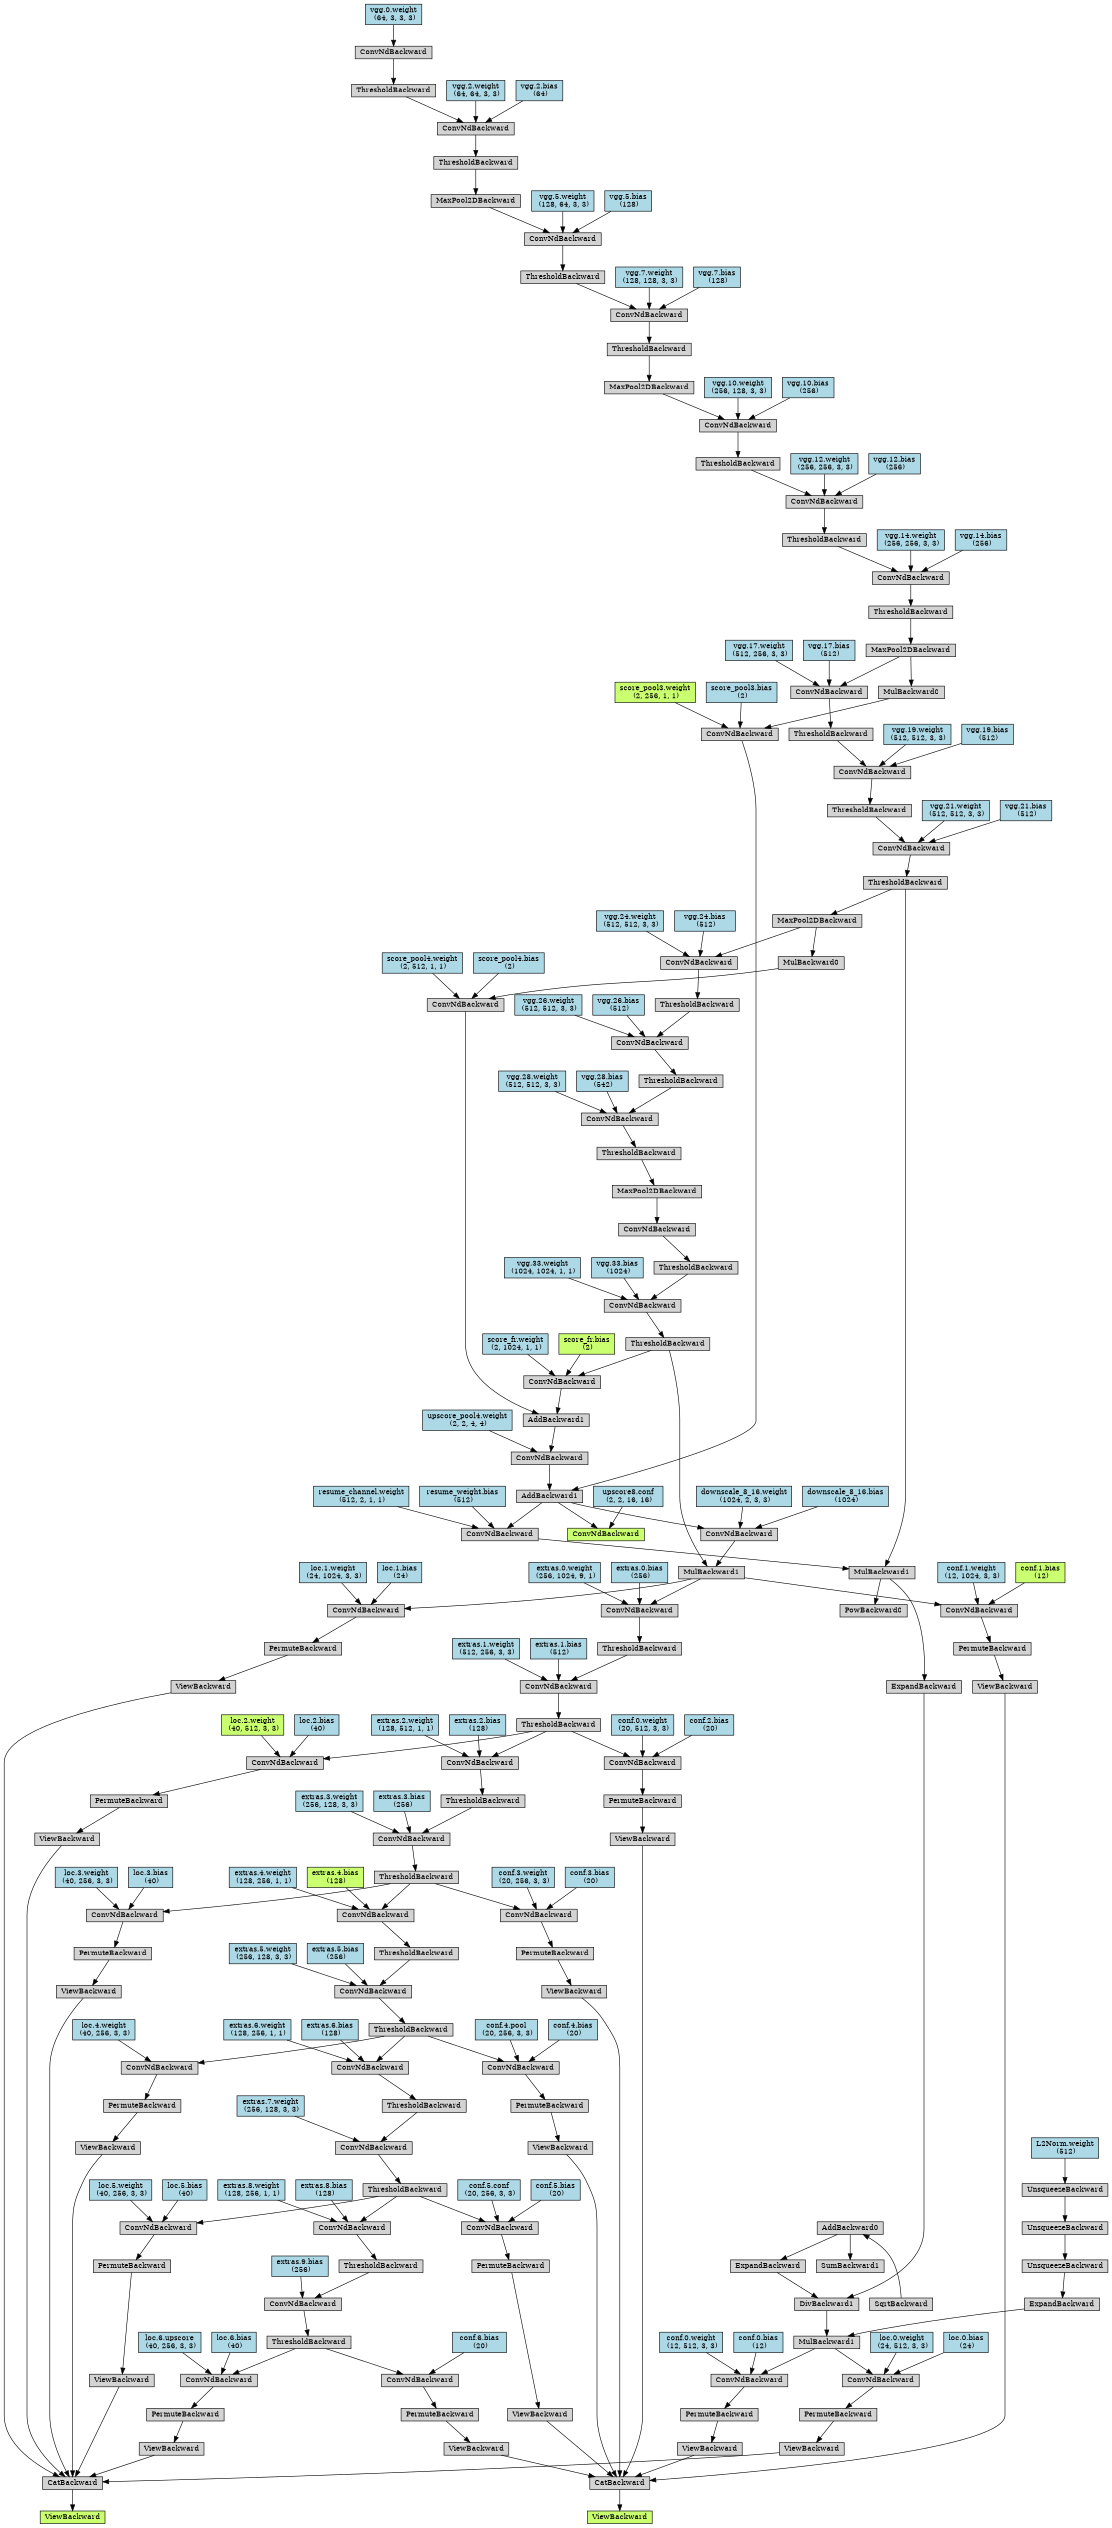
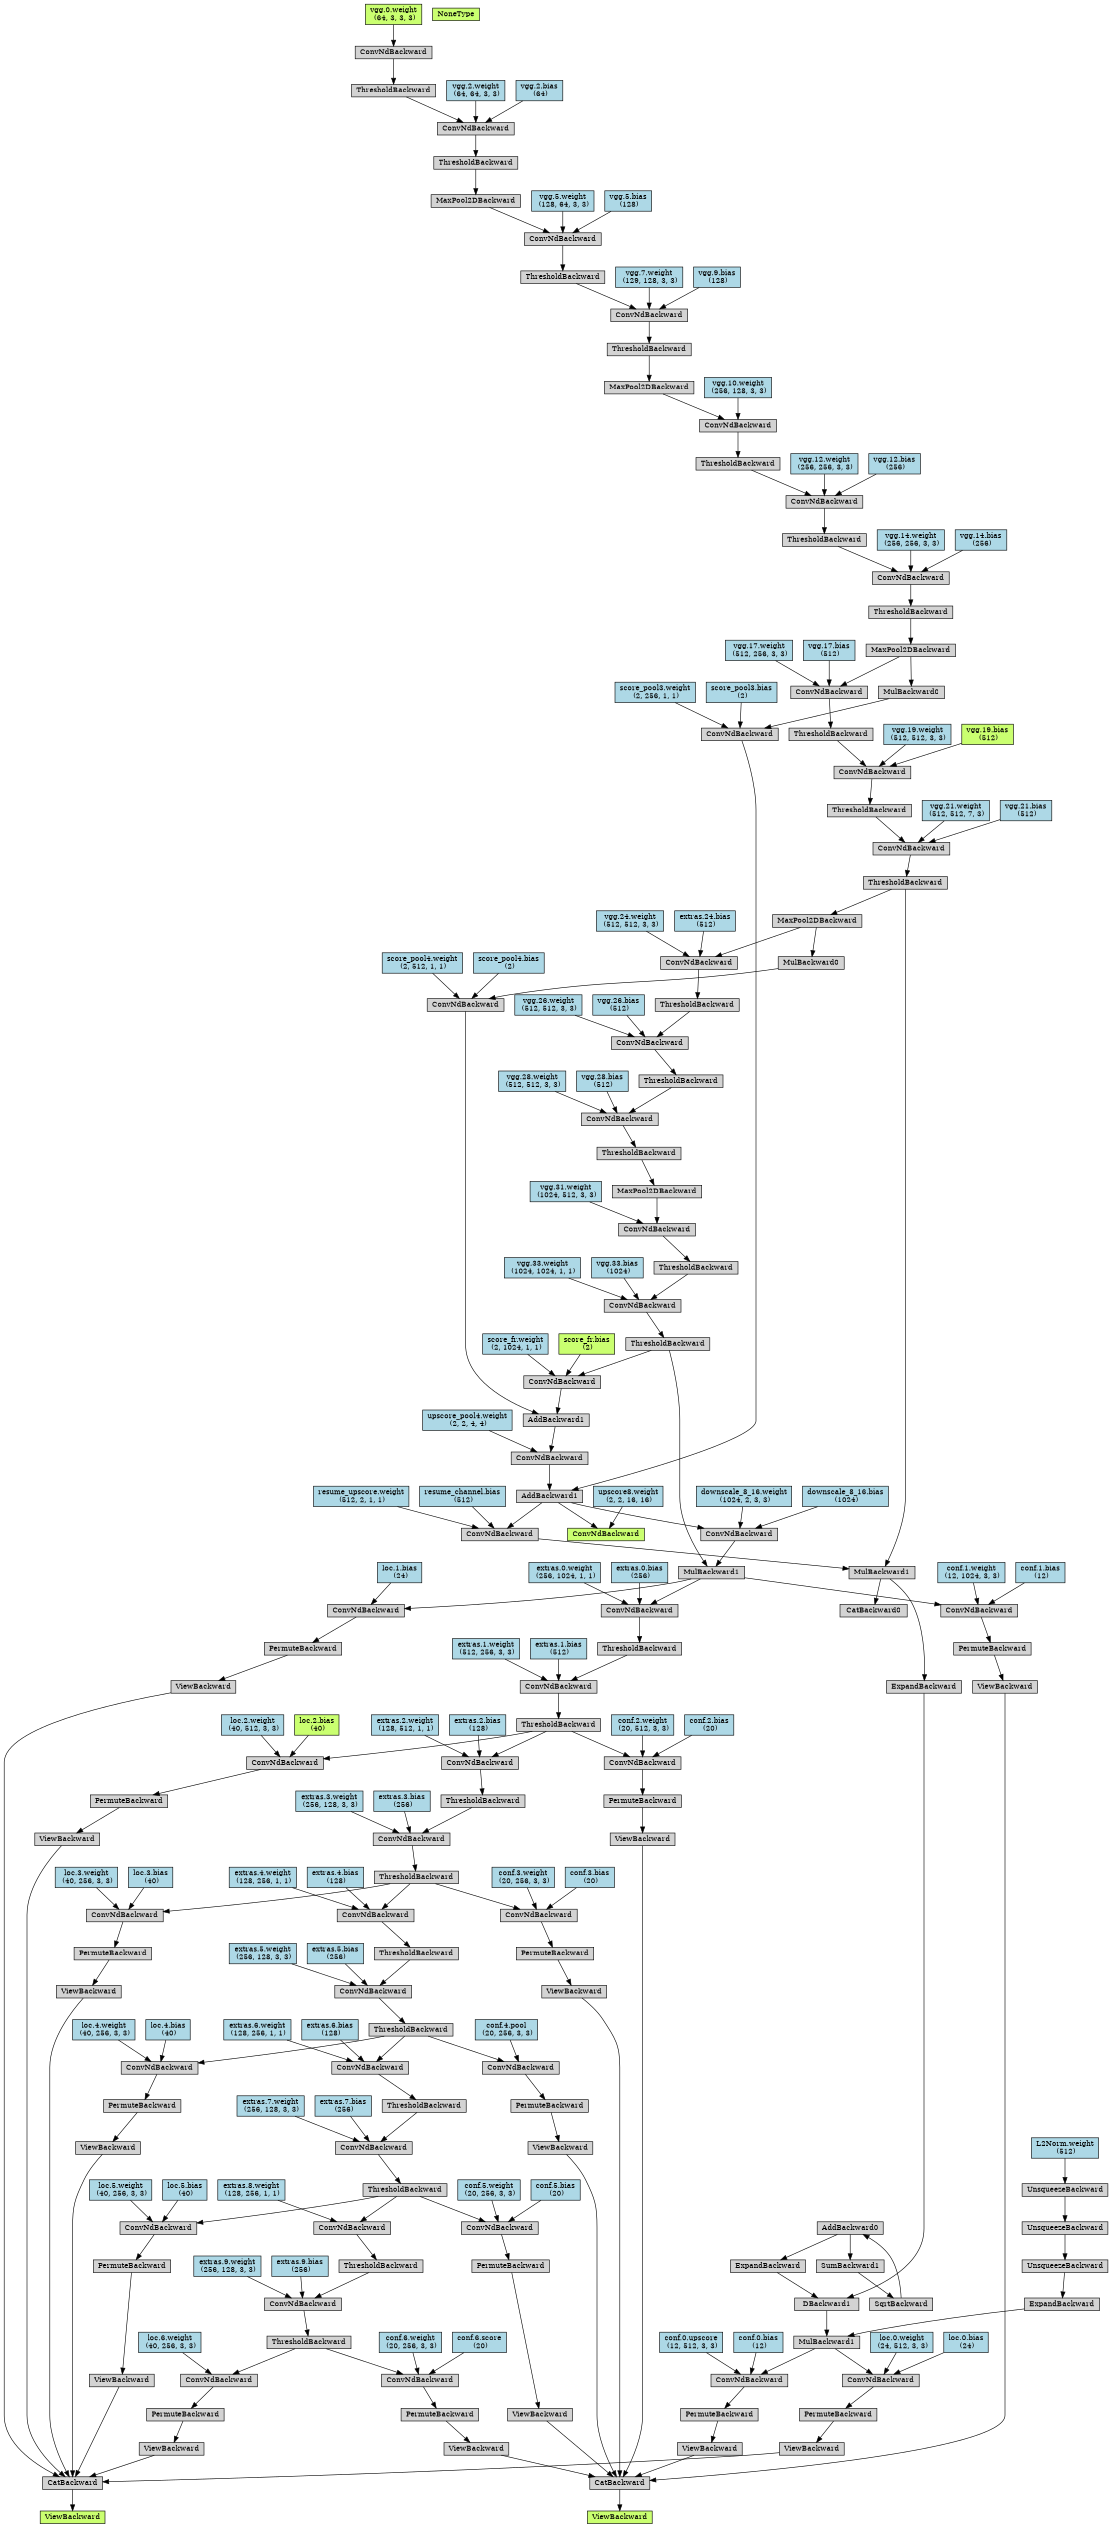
(394, 14) -> (394, 14)
none -> (456, 14)
(649, 277) -> (649, 277)
(717, 277) -> (717, 277)
(808, 388) -> none
(655, 692) -> (655, 692)
(988, 734) -> (988, 734)
(956, 811) -> (956, 811)
(705, 921) -> (705, 921)
(602, 1081) -> (602, 1081)
none -> (566, 1192)
(361, 1496) -> (361, 1496)
(463, 1496) -> (463, 1496)
(628, 1496) -> (628, 1496)
(333, 1573) -> none
(565, 1573) -> (565, 1573)
(1040, 1573) -> (1040, 1573)
(874, 1611) -> (874, 1611)
(253, 1725) -> (253, 1725)
(317, 1725) -> (317, 1725)
(643, 1725) -> (643, 1725)
(335, 1877) -> (335, 1877)
none -> (168, 2030)
(573, 2030) -> none
none -> (343, 2106)
(324, 2190) -> none
(489, 2190) -> (489, 2190)
none -> (227, 2266)
none -> (873, 2283)
(827, 2304) -> (827, 2304)
(170, 2342) -> (170, 2342)
(234, 2342) -> none
none -> (410, 2342)
(479, 2342) -> (479, 2342)
(691, 2342) -> (691, 2342)
